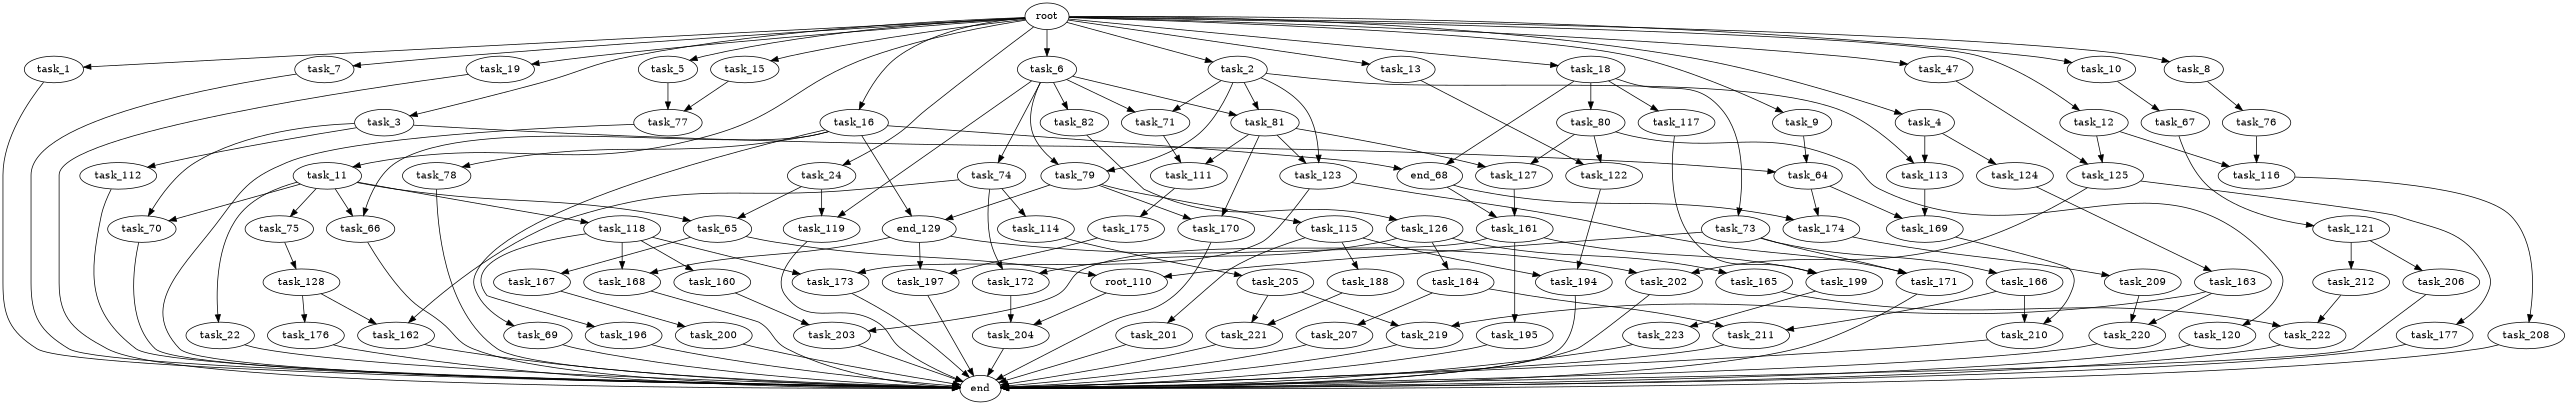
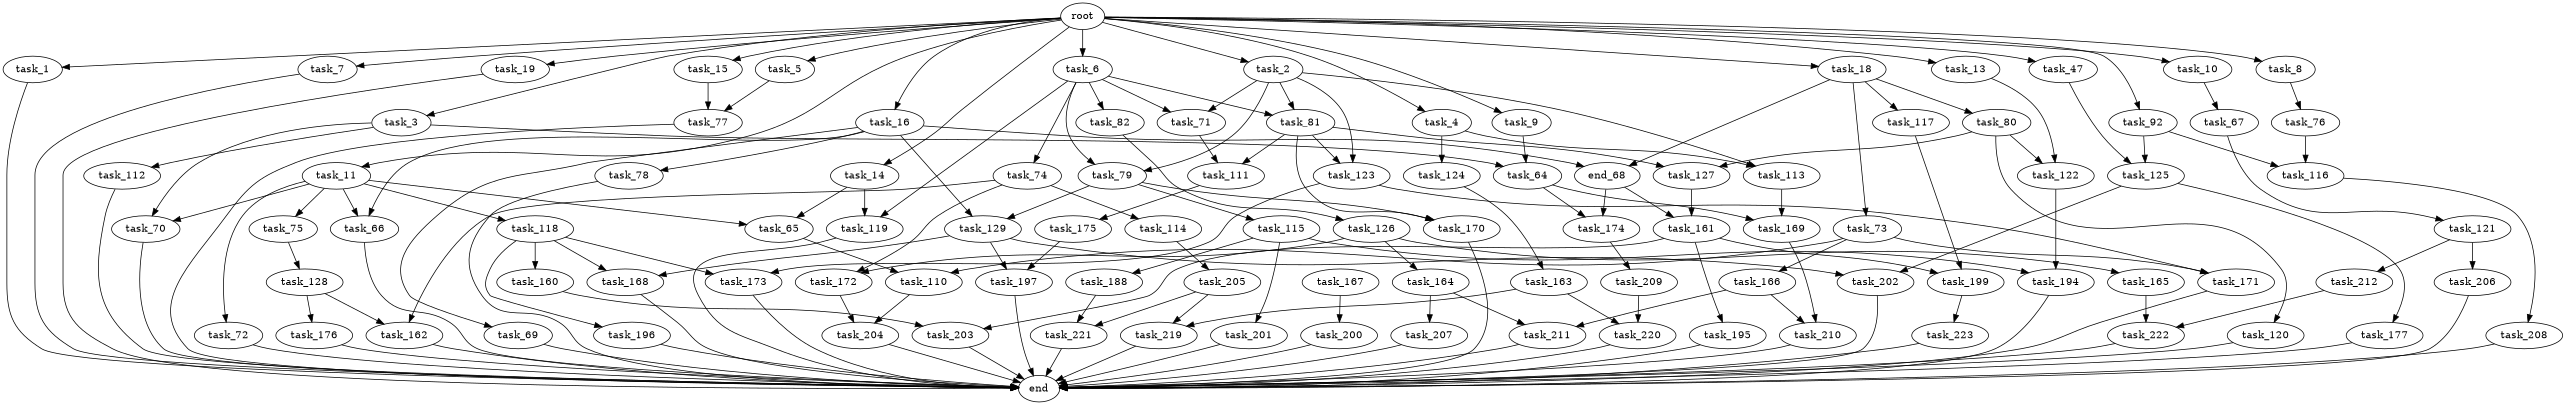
(2094, 123) -> (2143, 123)
(822, 176) -> (865, 176)
(919, 229) -> (983, 229)
(629, 254) -> none
(1129, 282) -> (924, 282)
(220, 335) -> (229, 335)
